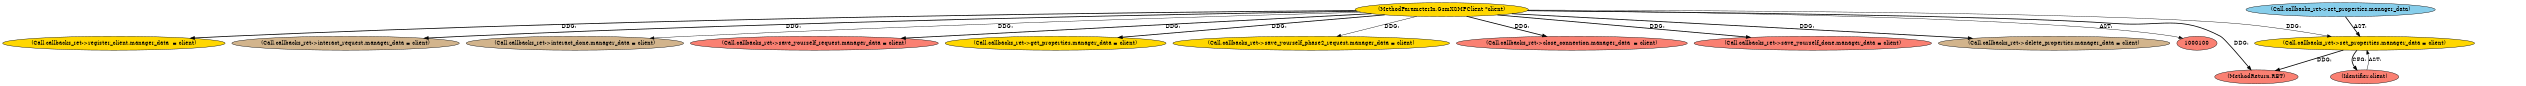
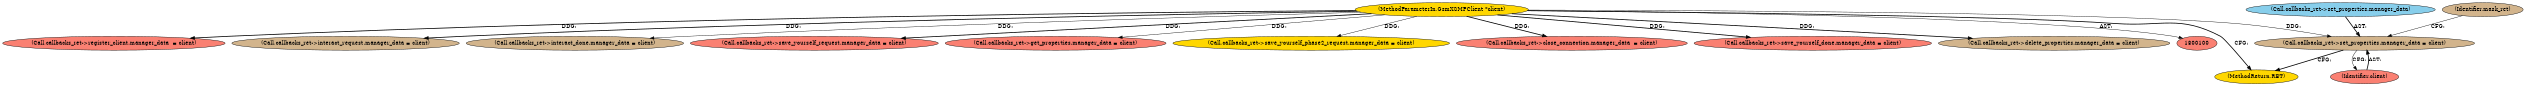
none -> (2483, 10)
(1254, 26) -> (1254, 26)
(114, 43) -> (114, 43)
(1056, 43) -> (1056, 43)
(2197, 43) -> (2197, 43)
(2242, 43) -> (2242, 43)
(2365, 43) -> (2365, 43)
(2352, 58) -> (2352, 58)
(2325, 60) -> (2325, 60)
(2369, 62) -> (2369, 62)
(2256, 77) -> (2256, 77)
